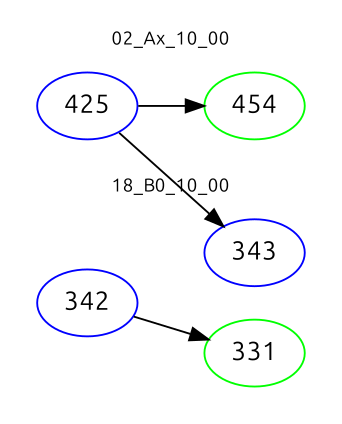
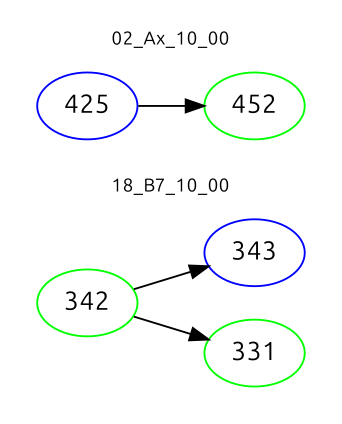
(255, 106) -> (255, 106)
(173, 181) -> (162, 281)
(171, 187) -> (171, 187)
(87, 303) -> (87, 303)
